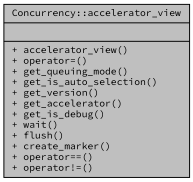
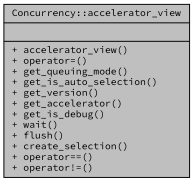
(62, 146) -> (70, 146)
